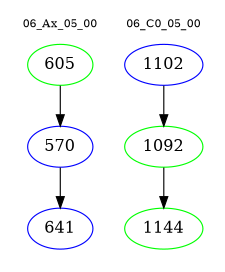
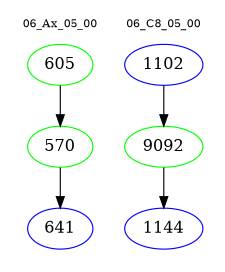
(164, 24) -> (164, 24)
(60, 147) -> (60, 147)
(164, 147) -> (164, 147)
(164, 229) -> (164, 229)
